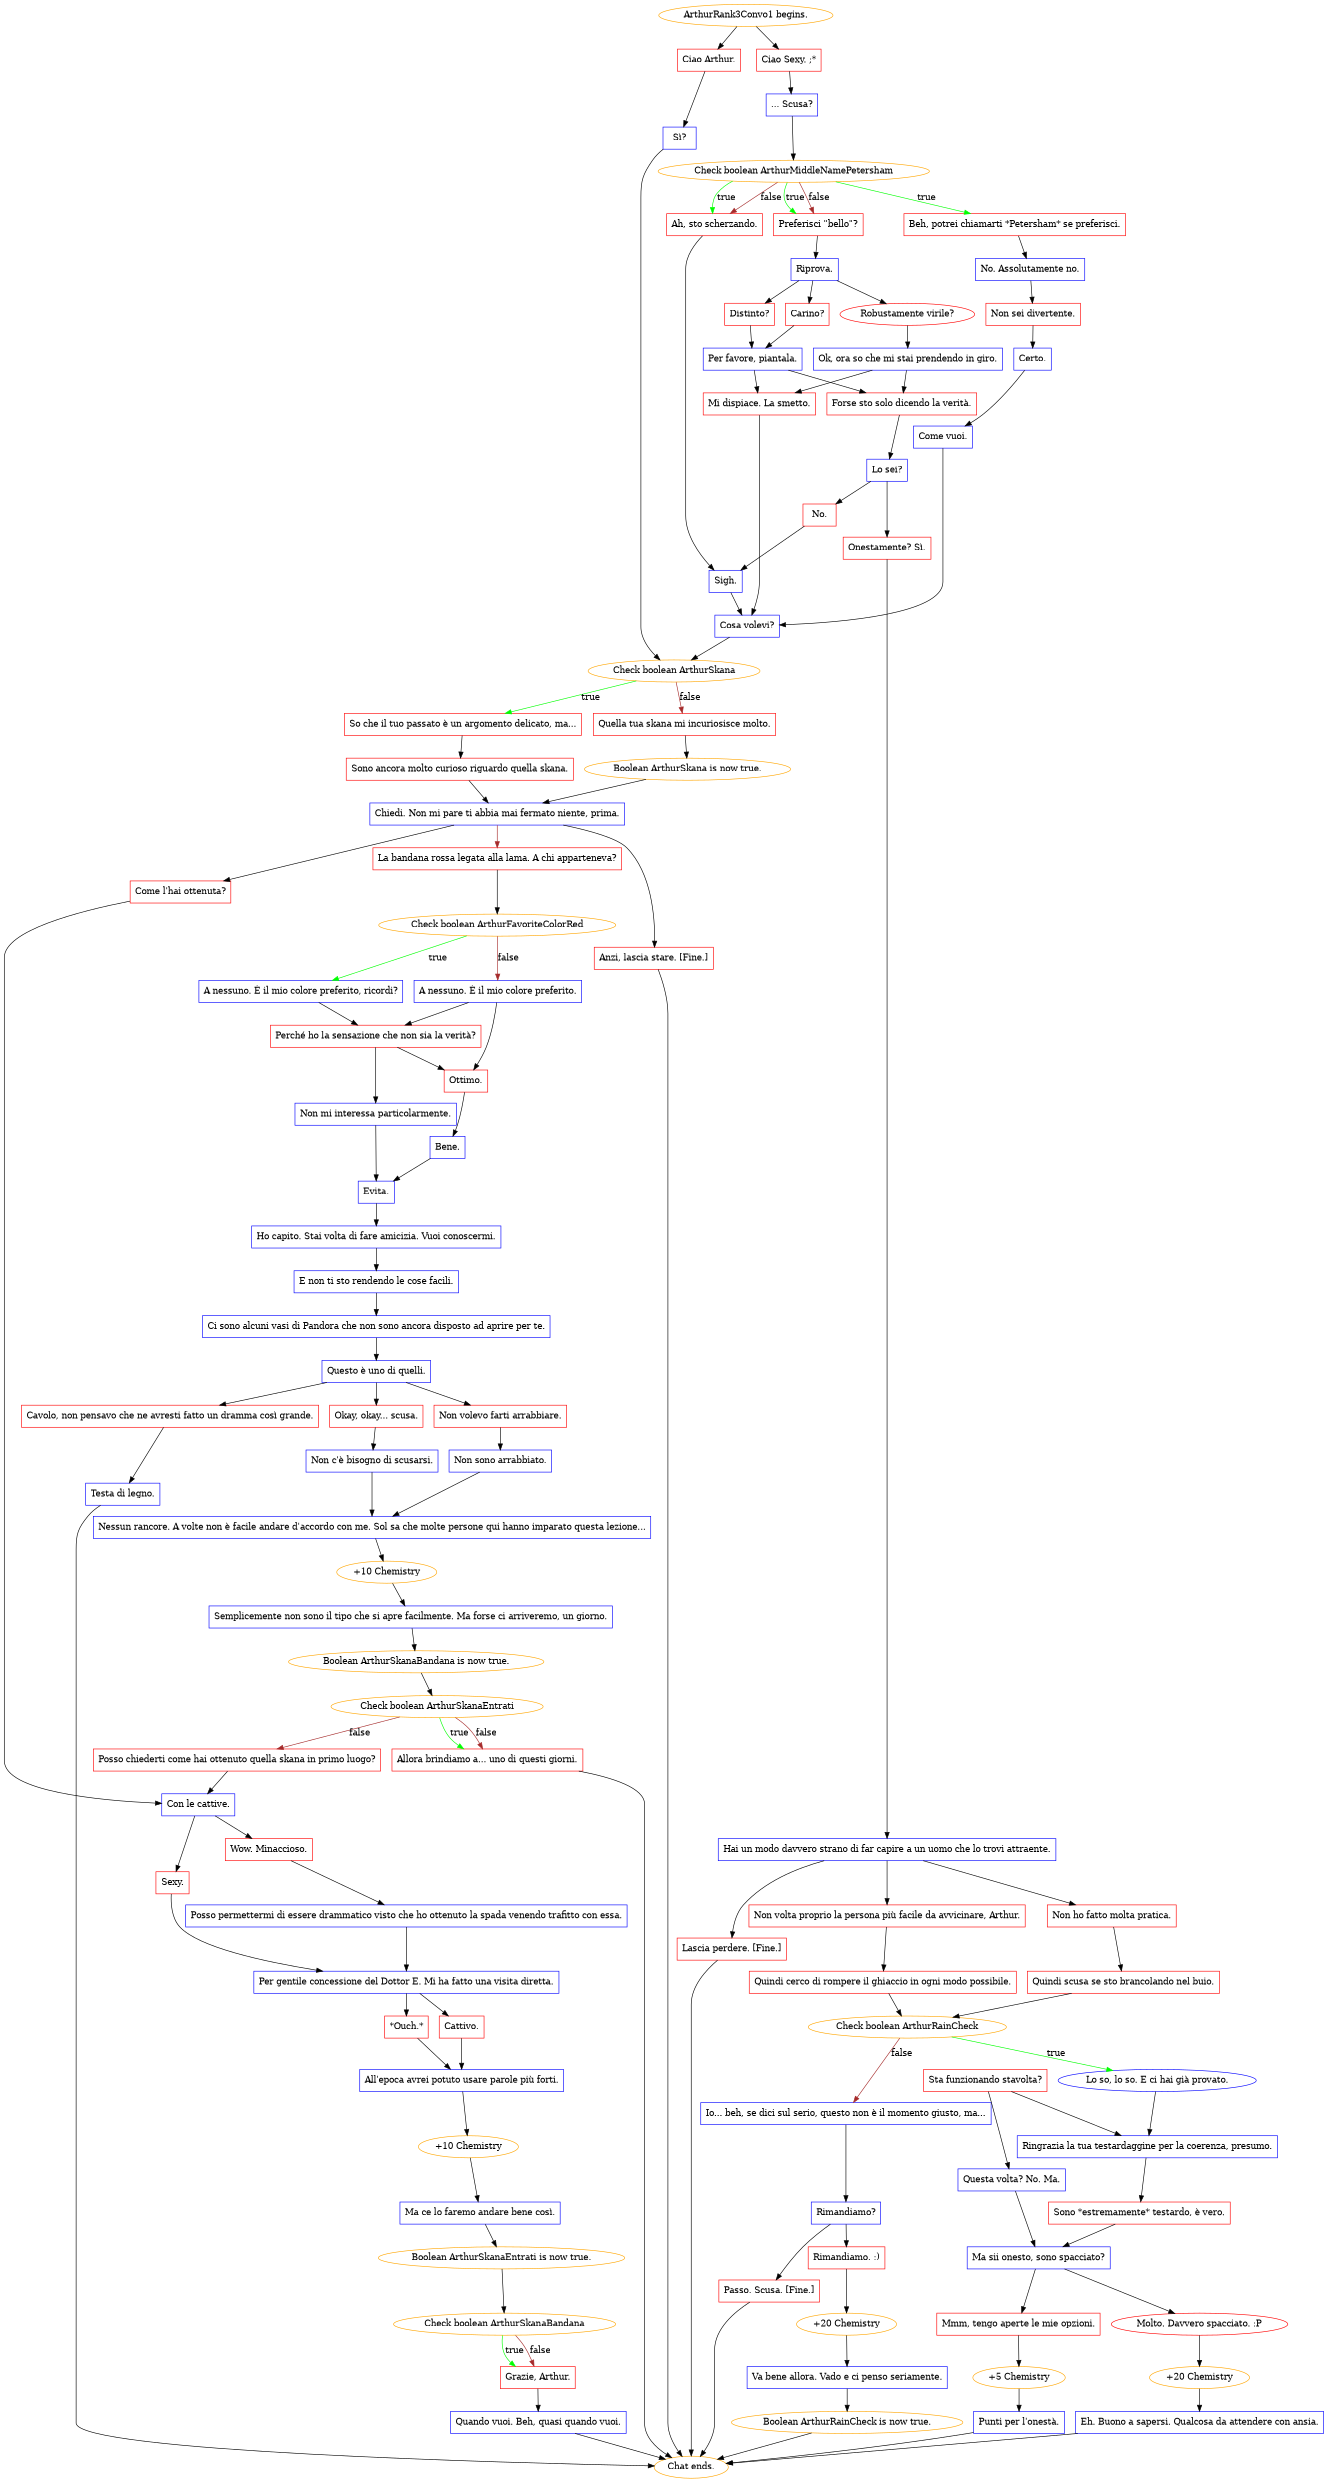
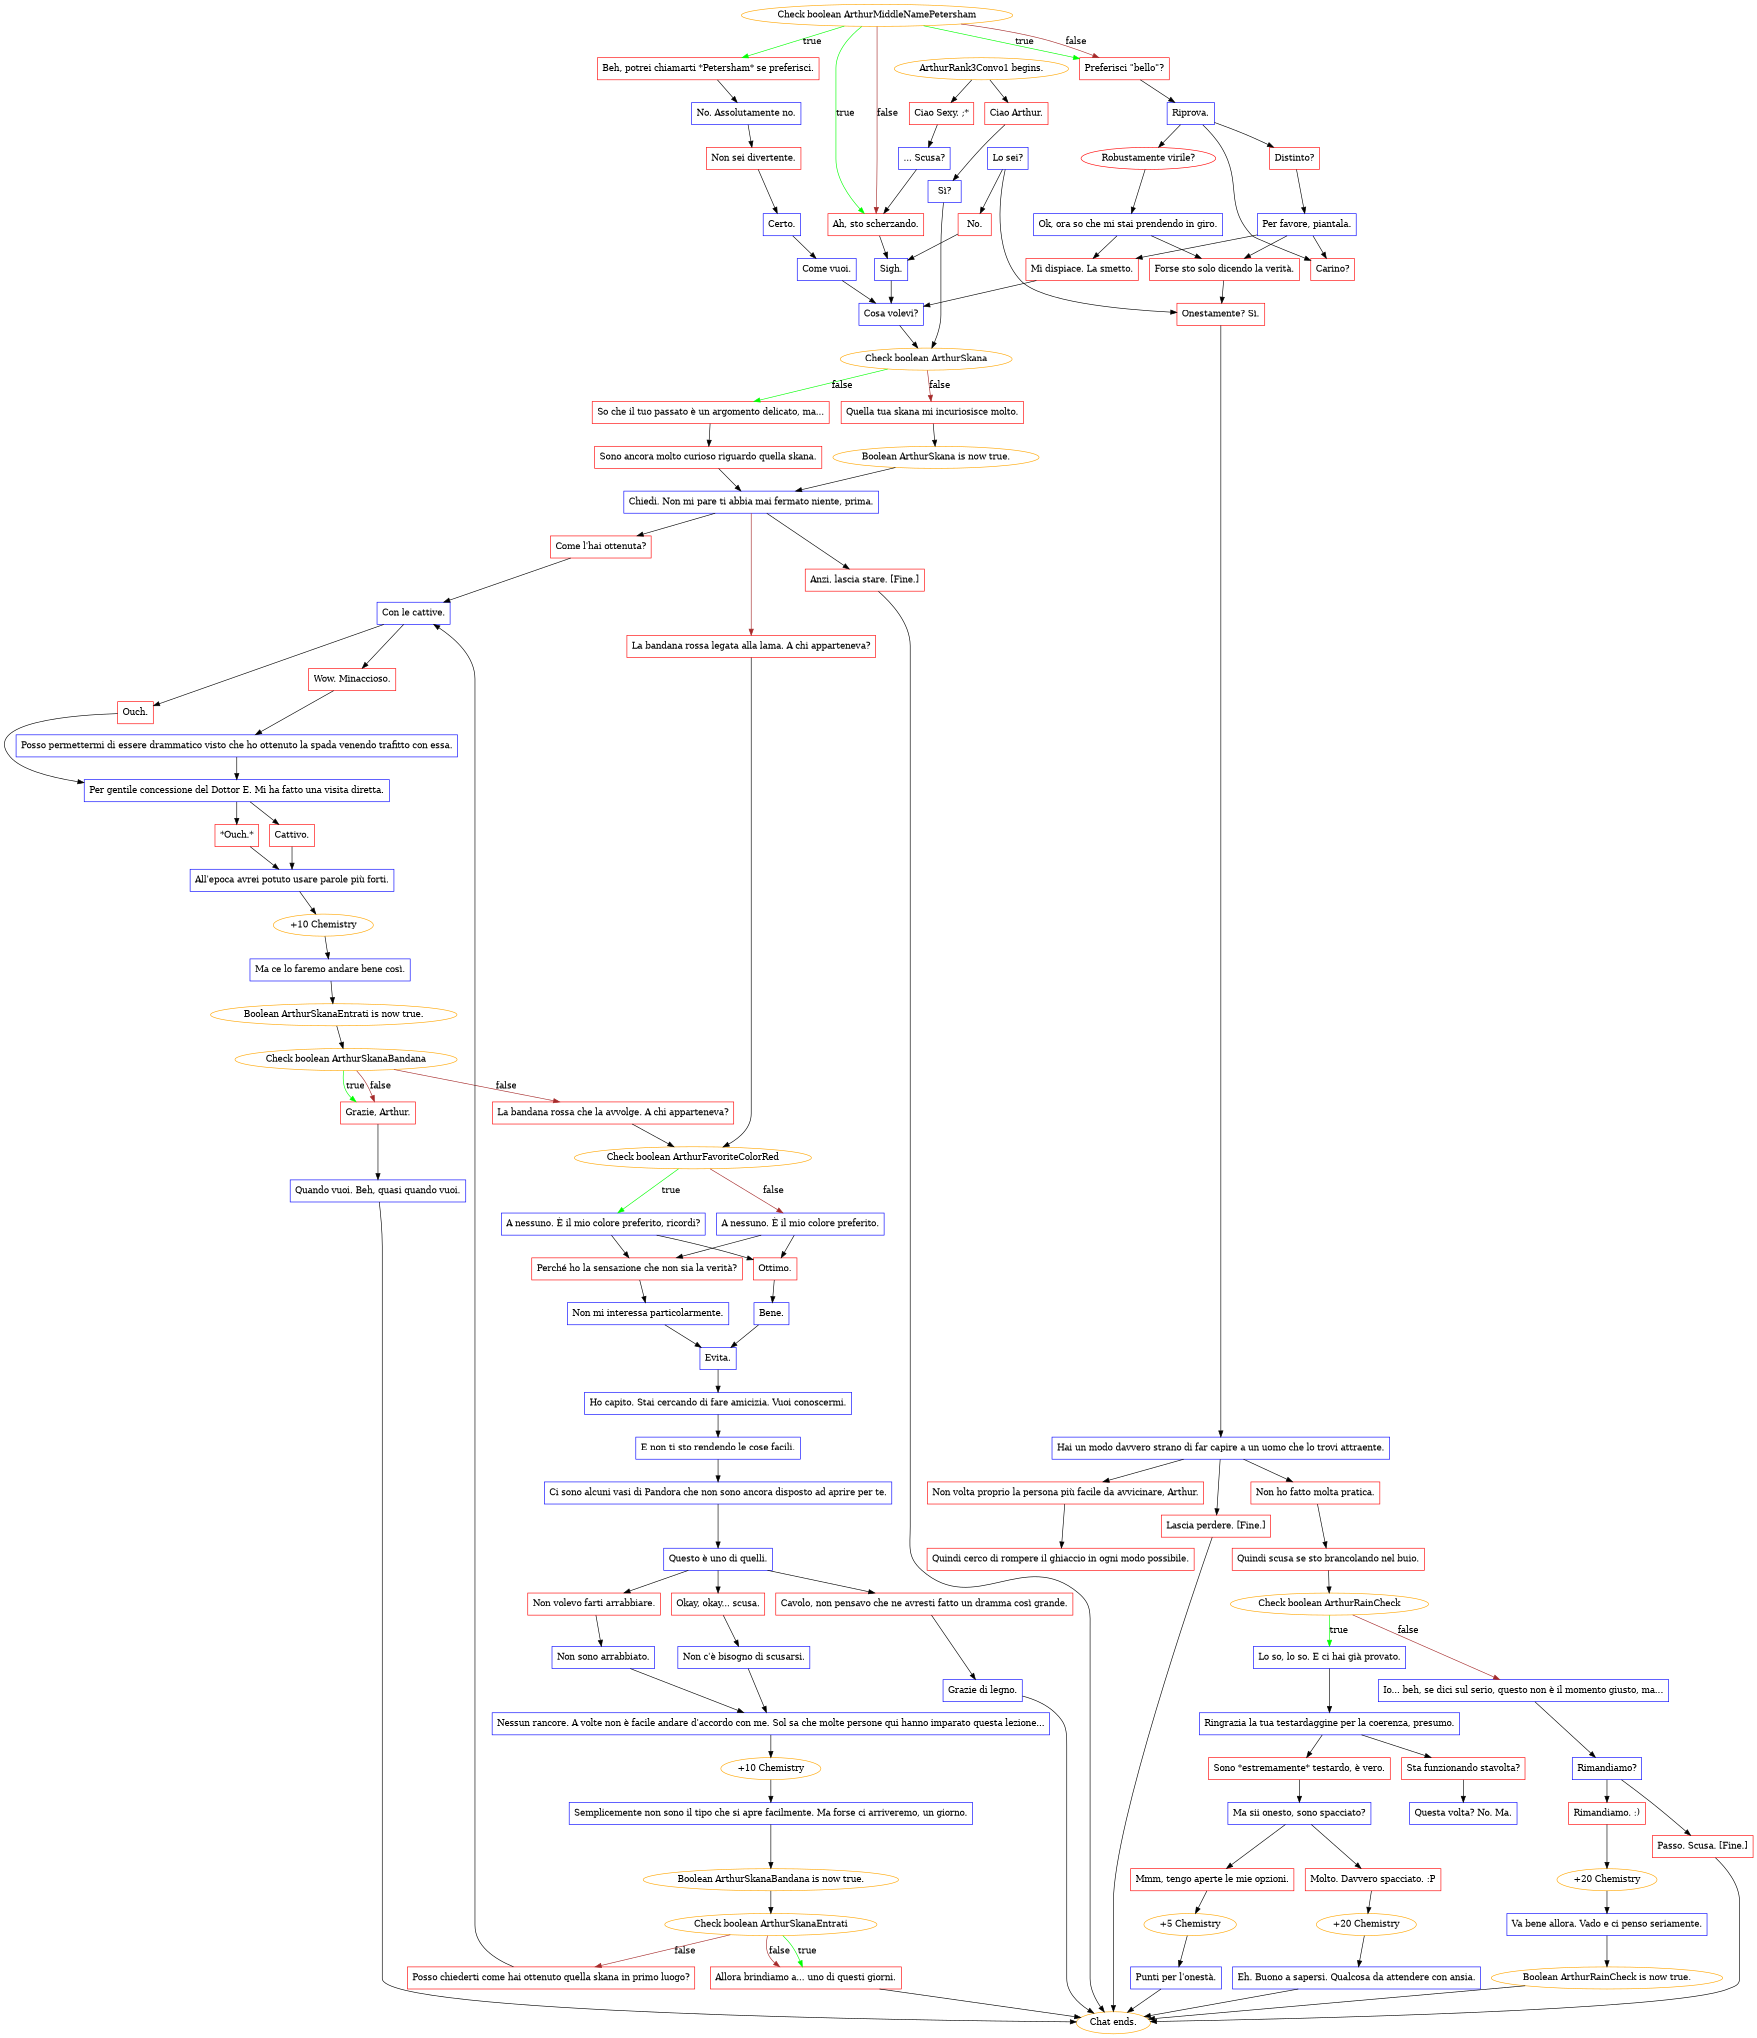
(793, 135) -> (902, 189)
(782, 335) -> (1318, 244)
(895, 434) -> (1223, 289)
(591, 698) -> (842, 386)
(418, 1057) -> (702, 1246)
none -> (613, 1113)
(376, 1237) -> (718, 1403)
(123, 1494) -> (983, 1691)
(173, 1883) -> (135, 713)
(894, 2002) -> none
(1157, 2080) -> (1329, 1658)
(1063, 2112) -> (1393, 1745)
(1024, 2216) -> none
(1200, 2324) -> (1373, 1880)
